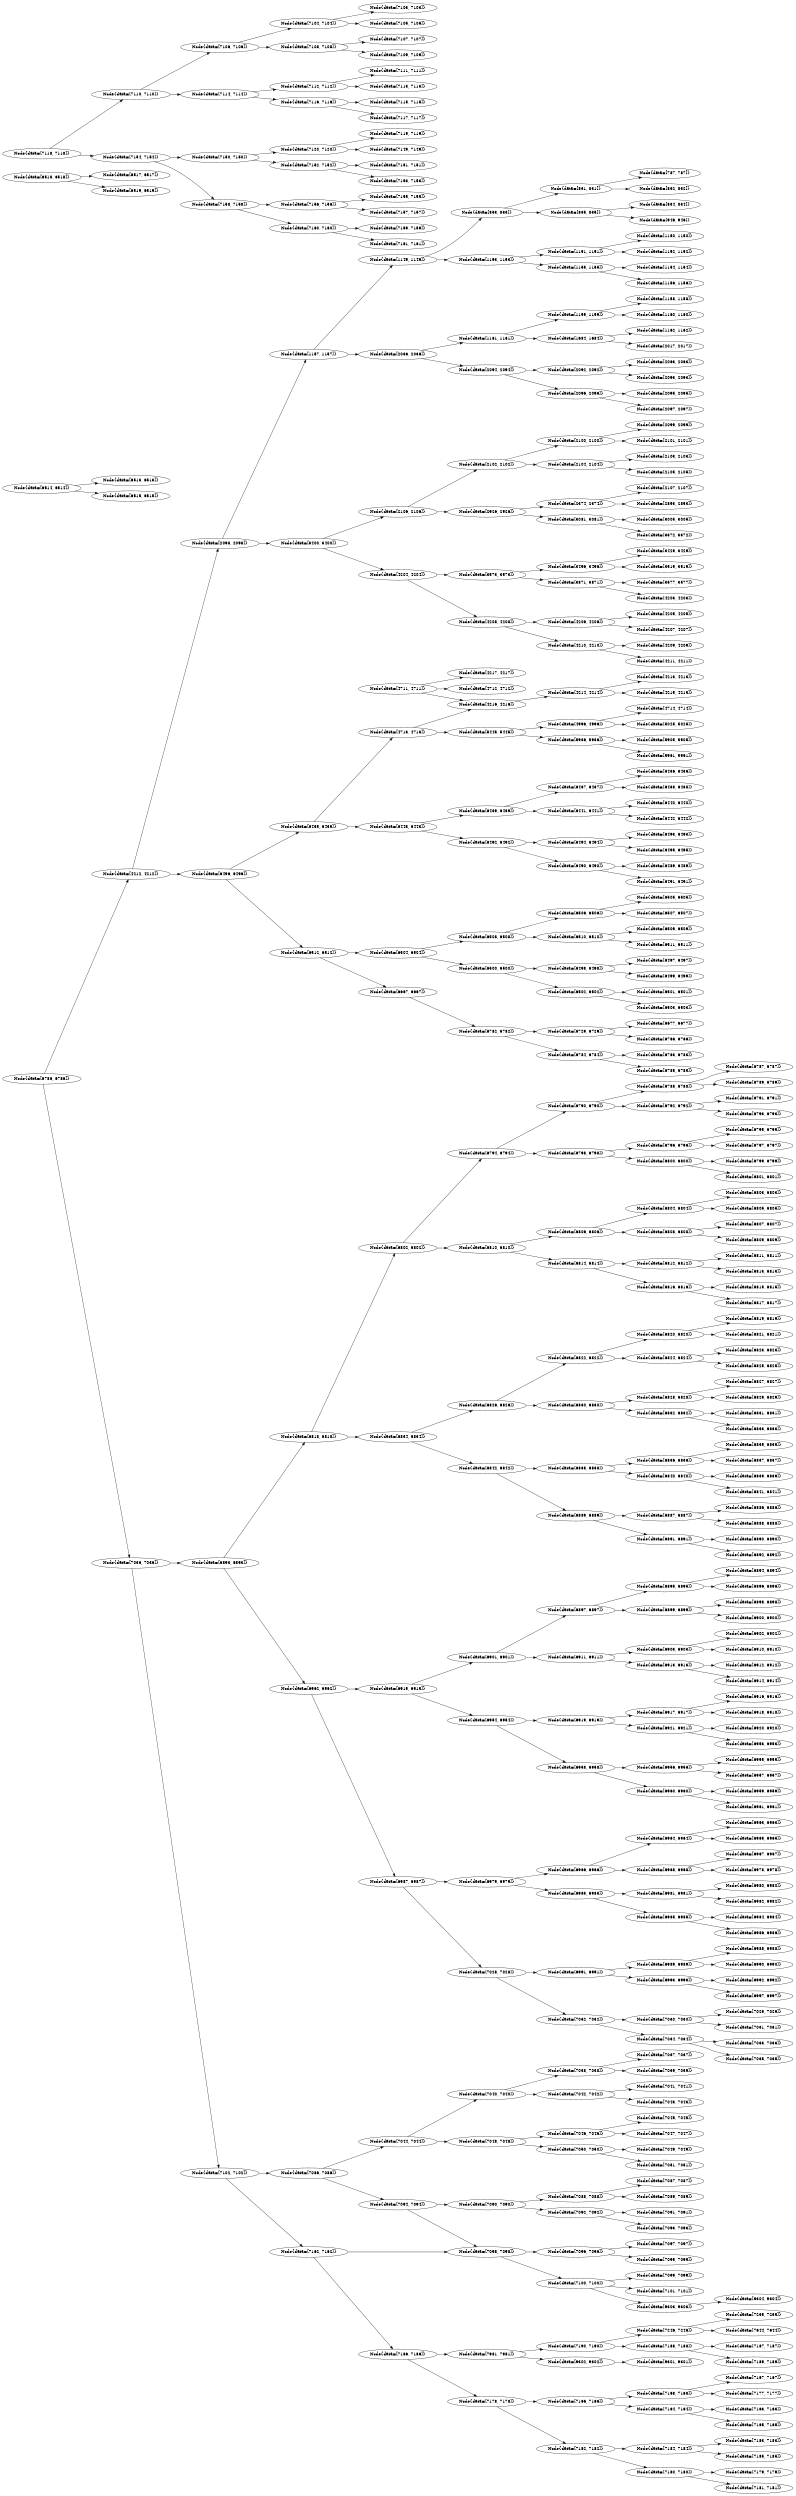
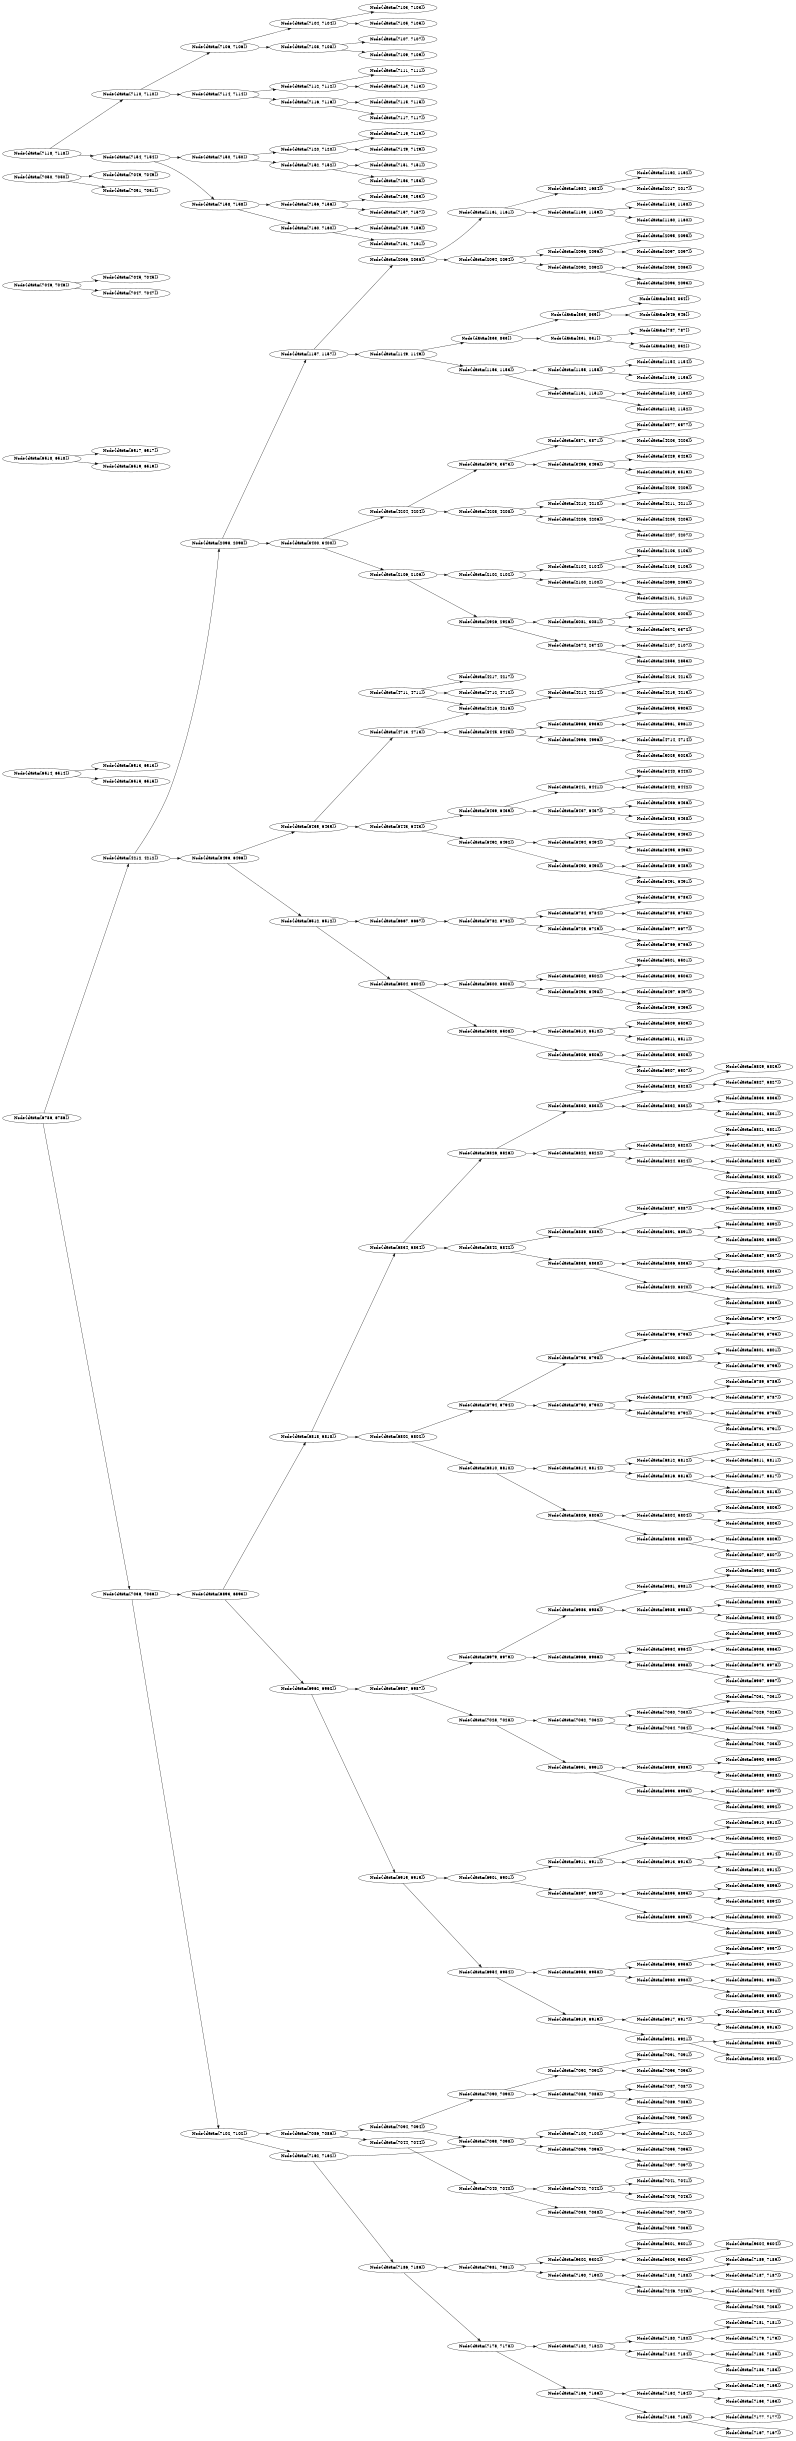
(487, 2142) -> none
(614, 2296) -> (619, 2260)
